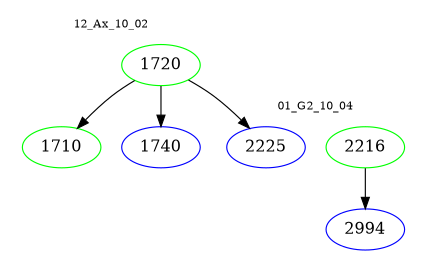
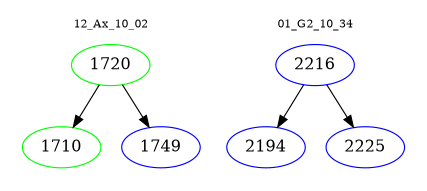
(225, 105) -> (337, 101)
(316, 107) -> (316, 25)
(161, 147) -> (161, 147)
(365, 147) -> (315, 65)
(365, 229) -> (266, 147)
